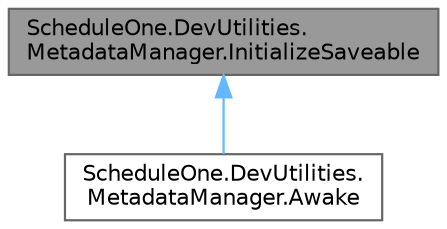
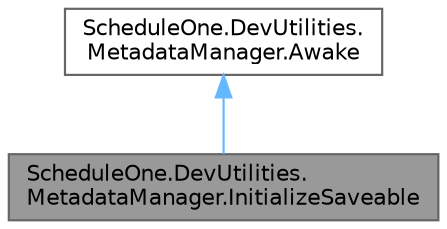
(224, 126) -> (224, 126)
